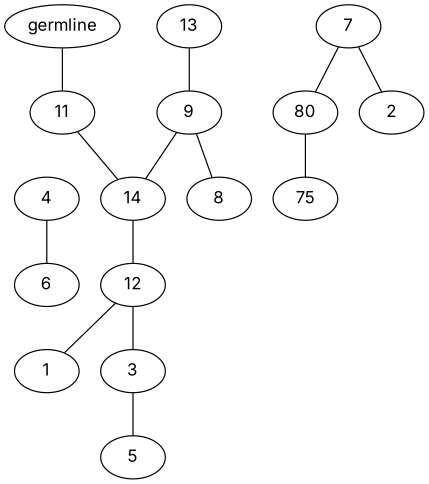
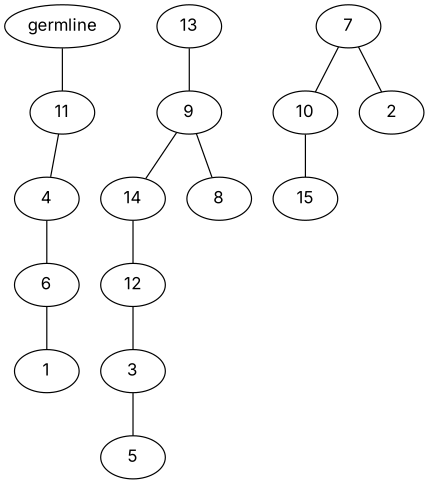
(305, 113) -> (305, 113)
(98, 156) -> (55, 155)
(305, 199) -> (305, 199)
(90, 328) -> (47, 328)
